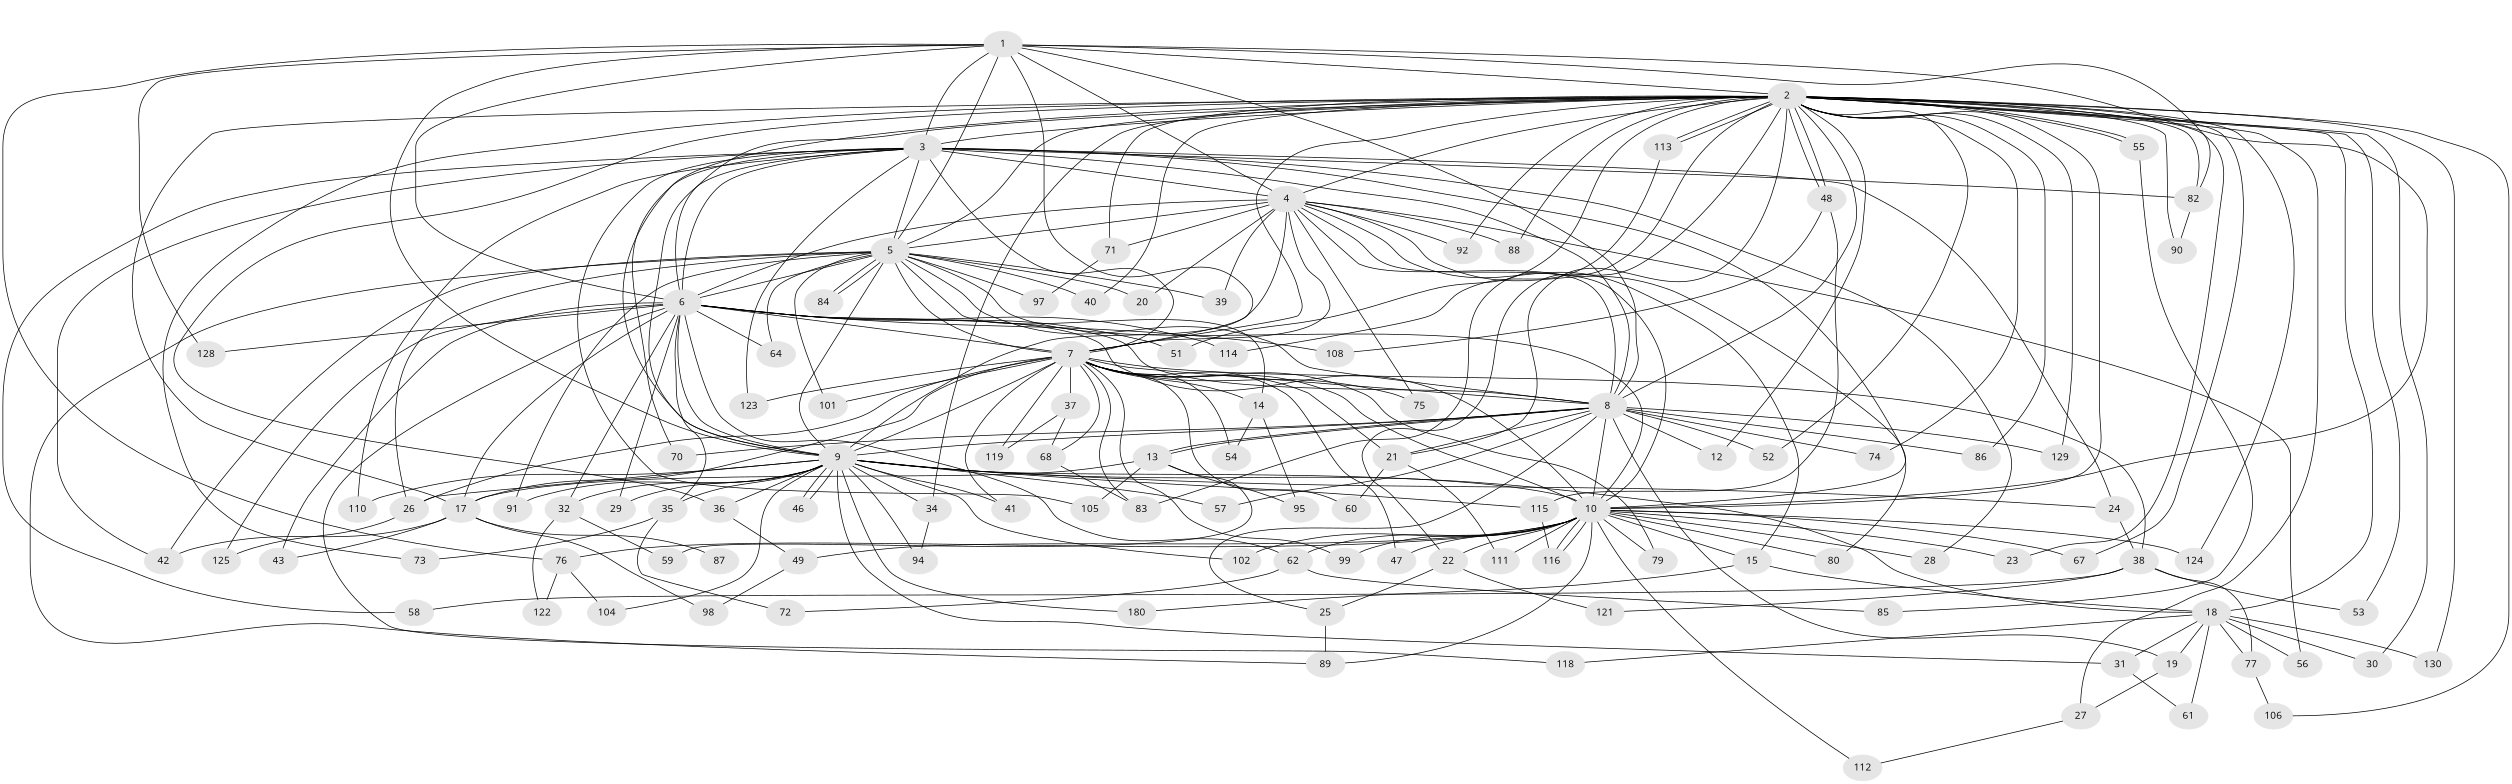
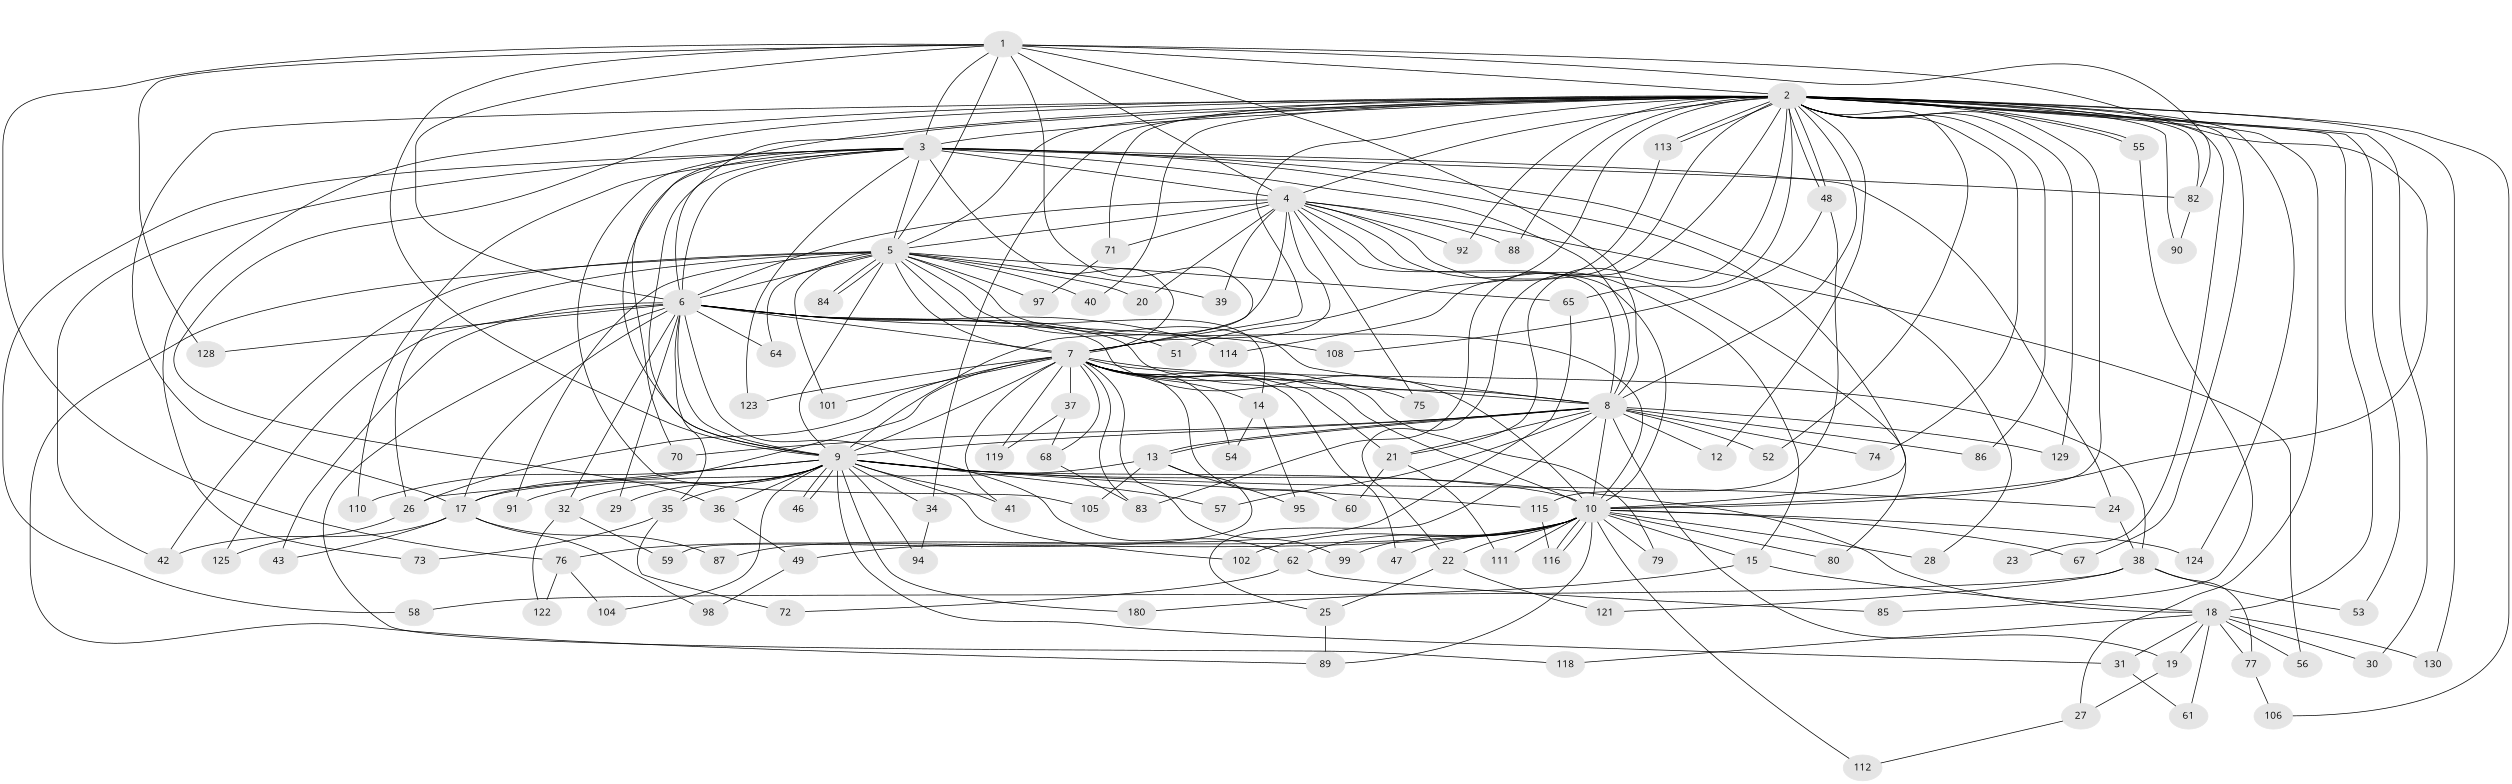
none -> (1569, 303)
(1832, 532) -> none
